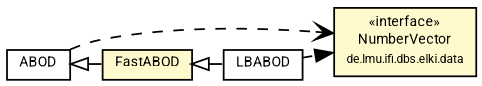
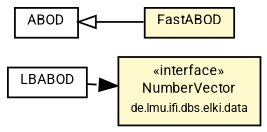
(192, 30) -> none
(216, 64) -> none
